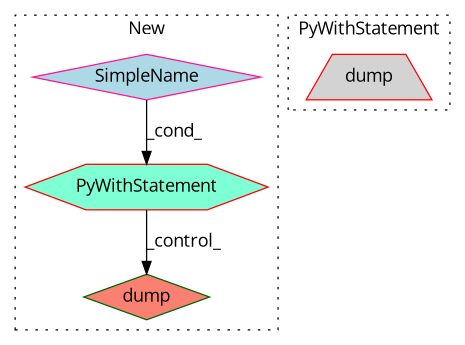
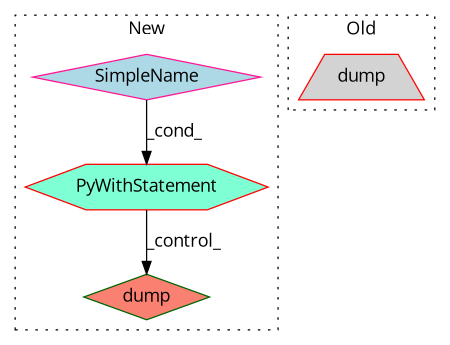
(369, 30) -> (361, 30)
